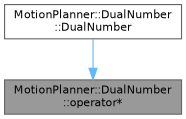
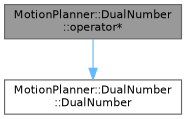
(93, 54) -> (93, 54)
